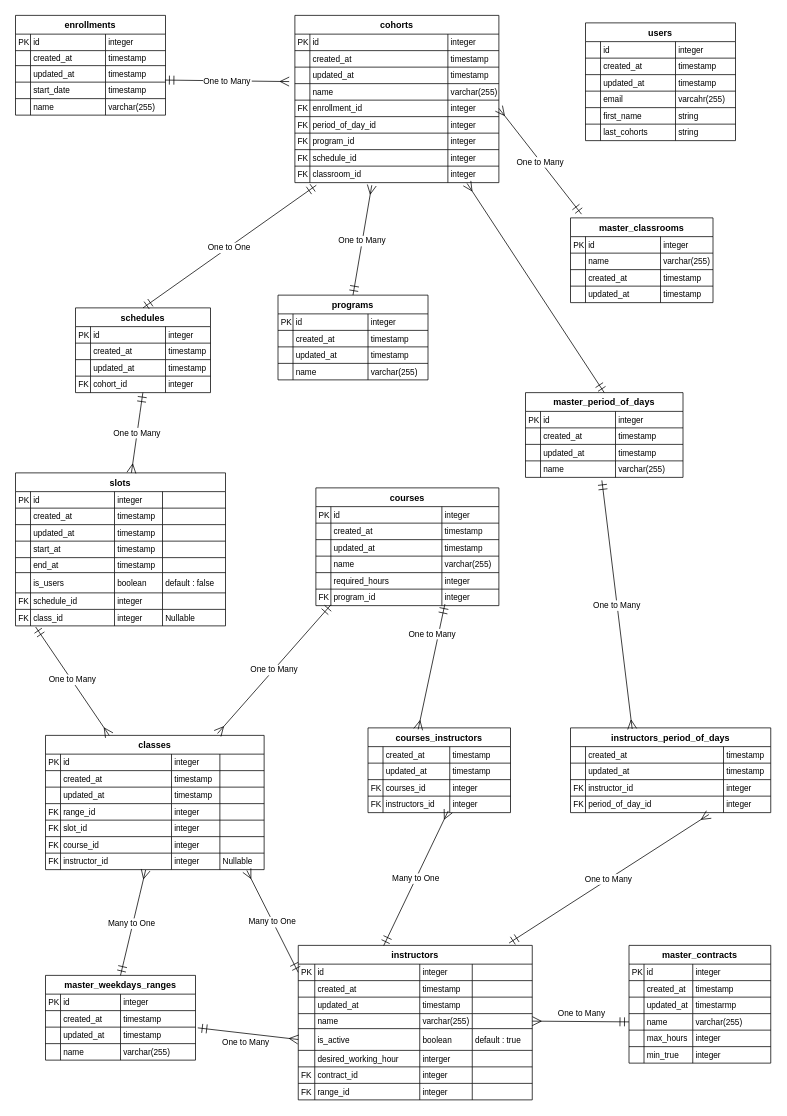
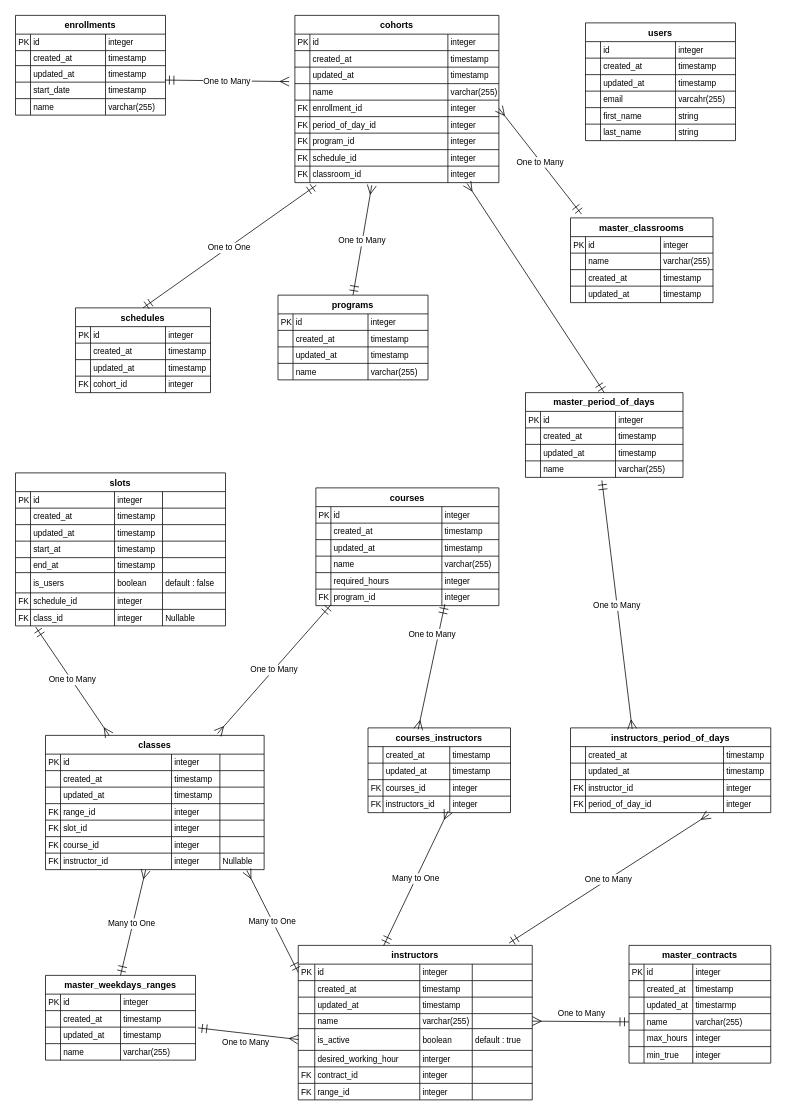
(630, 133) -> (623, 133)
(137, 434) -> none
